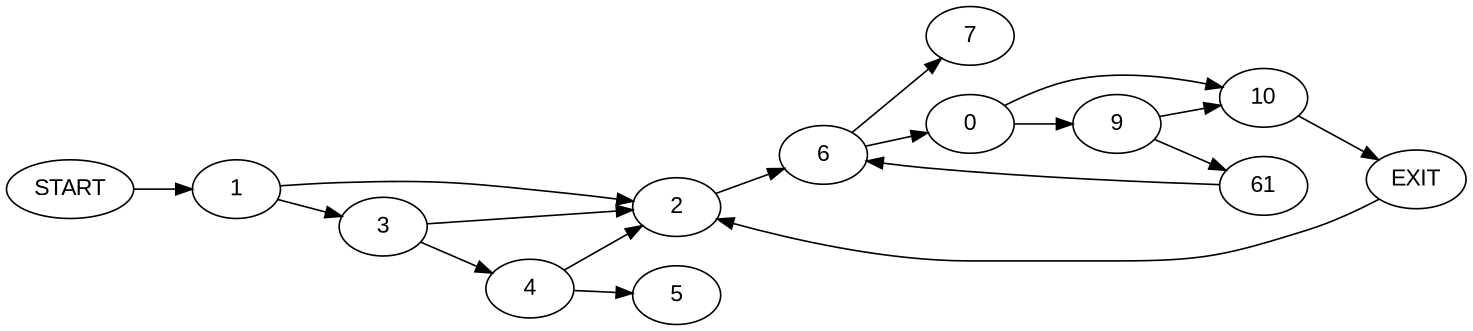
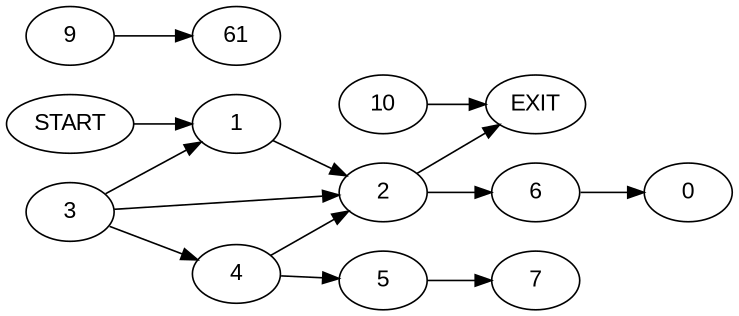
(1103, 76) -> none
(890, 101) -> (451, 280)
(1182, 112) -> none
(1036, 124) -> none
(1051, 177) -> none
(302, 206) -> (146, 172)
(1059, 261) -> (451, 153)
